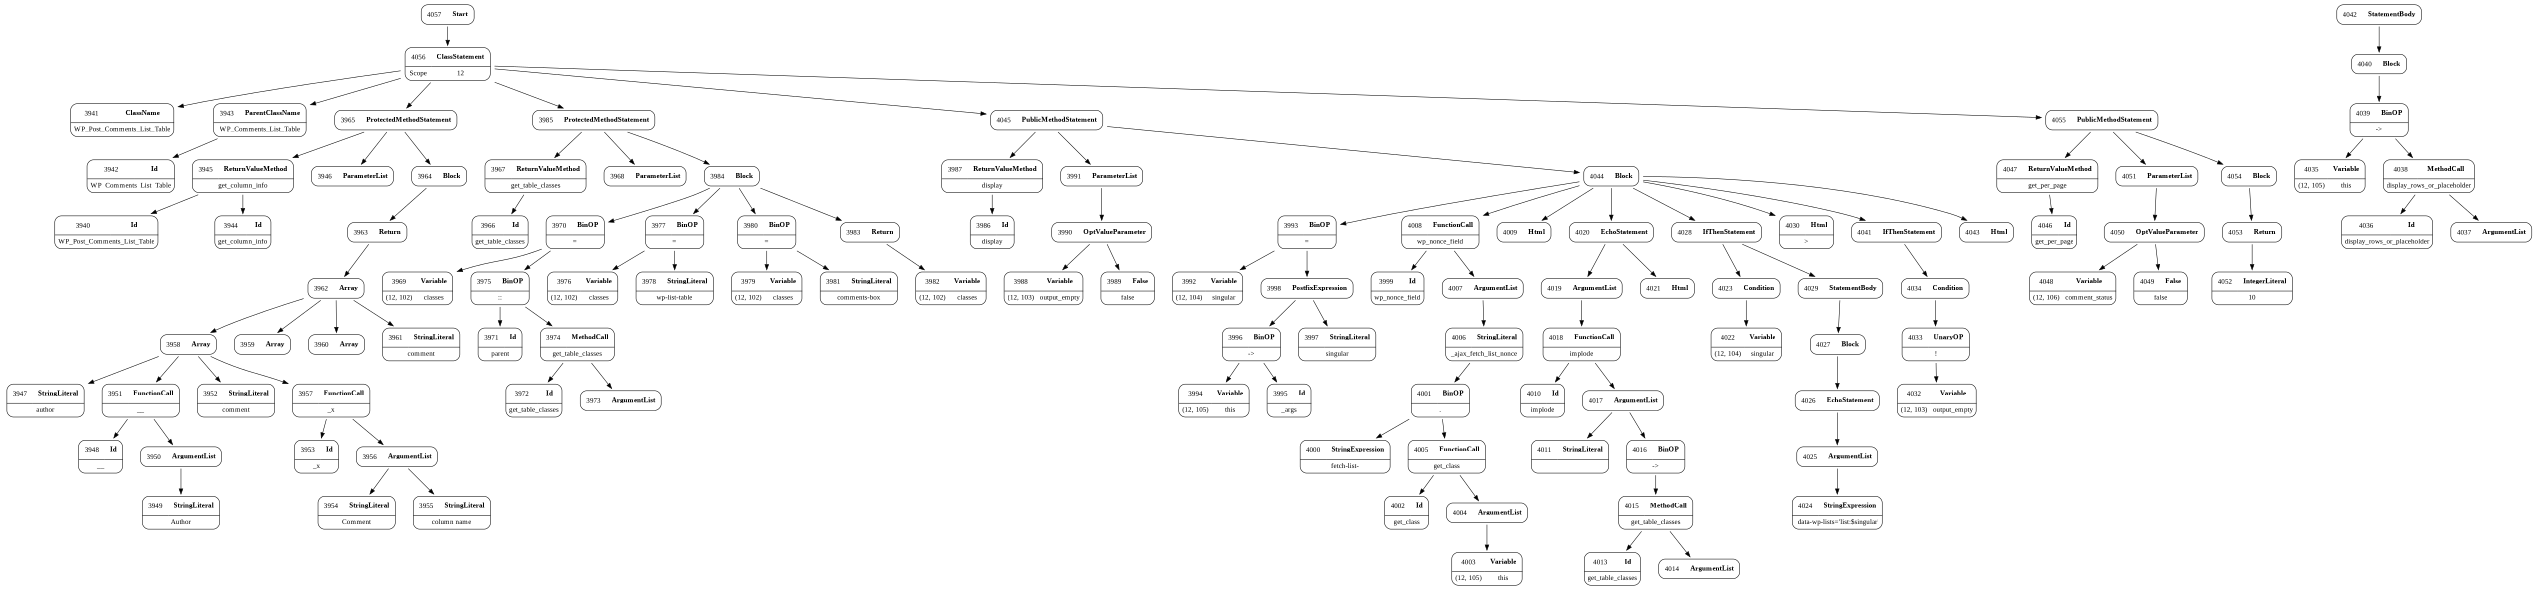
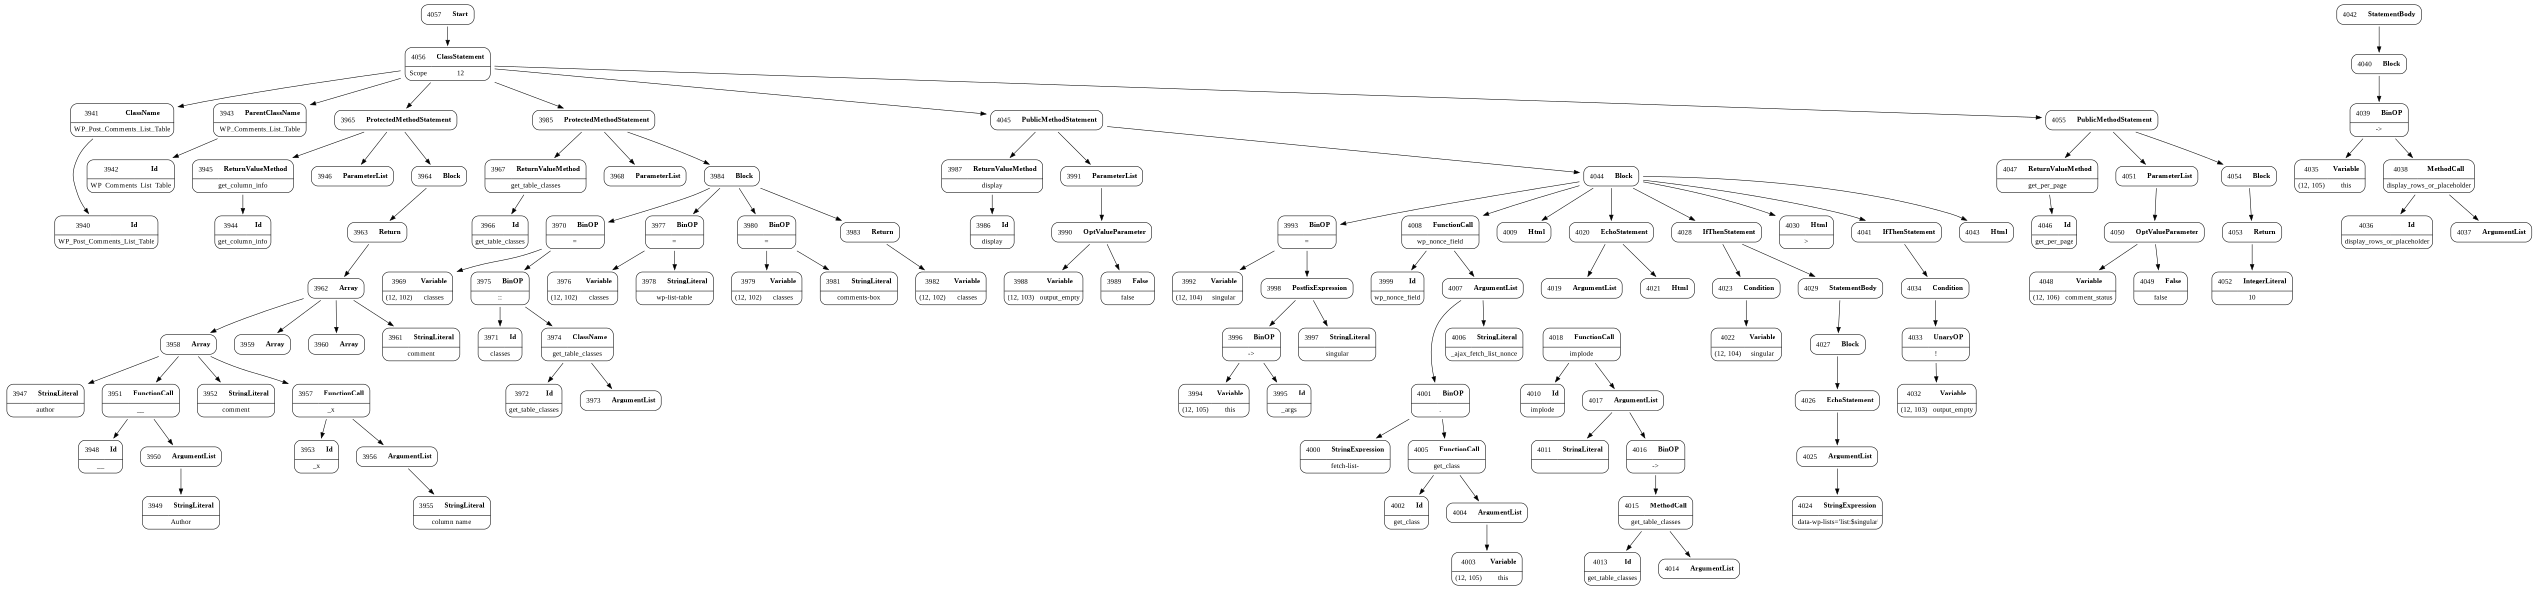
(177, 203) -> (73, 172)
(1582, 310) -> none
(590, 337) -> (590, 337)
(500, 353) -> (500, 353)
(1464, 370) -> (1434, 334)
(357, 513) -> none
